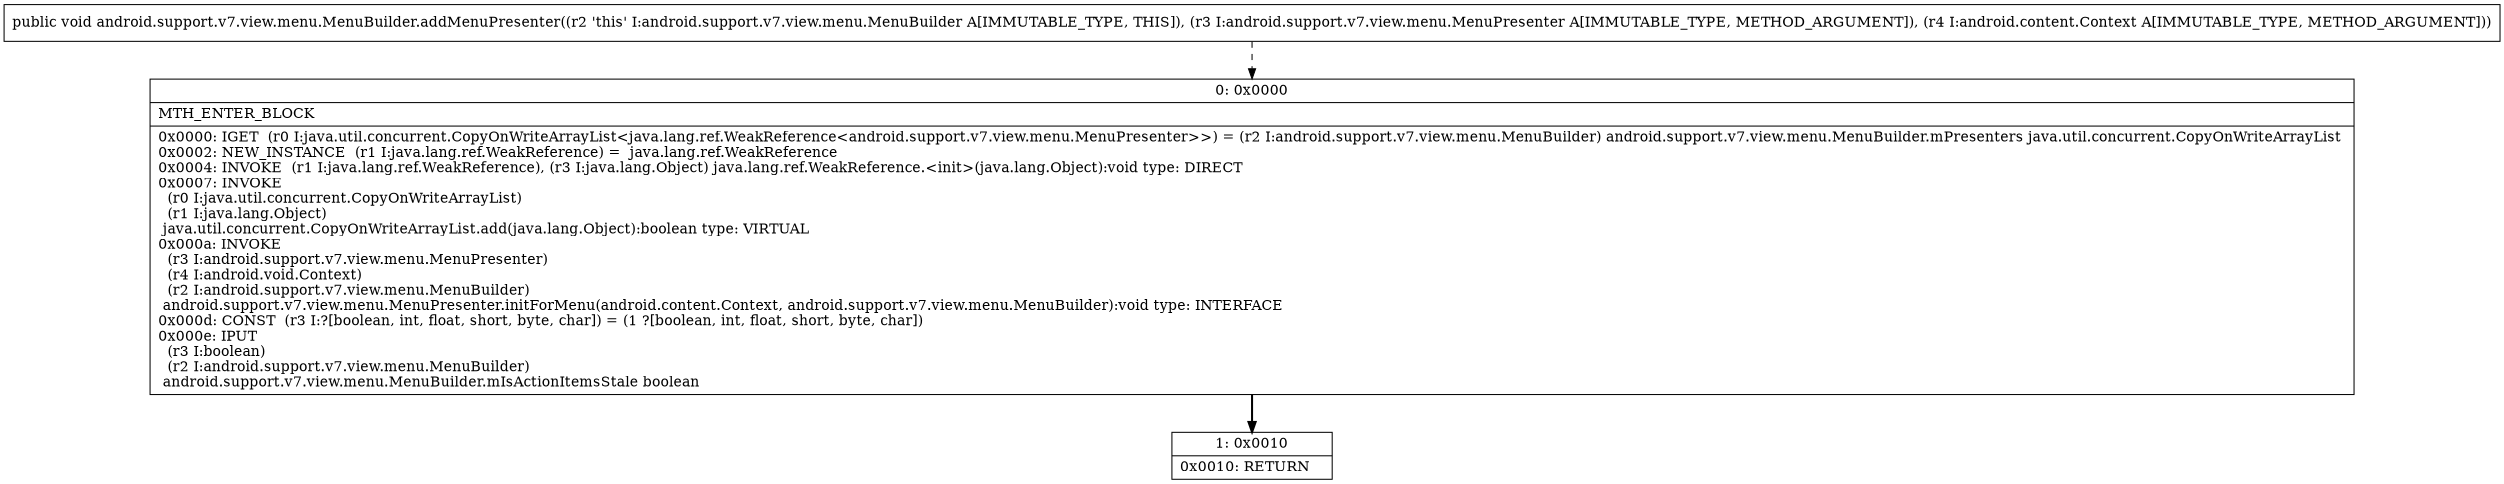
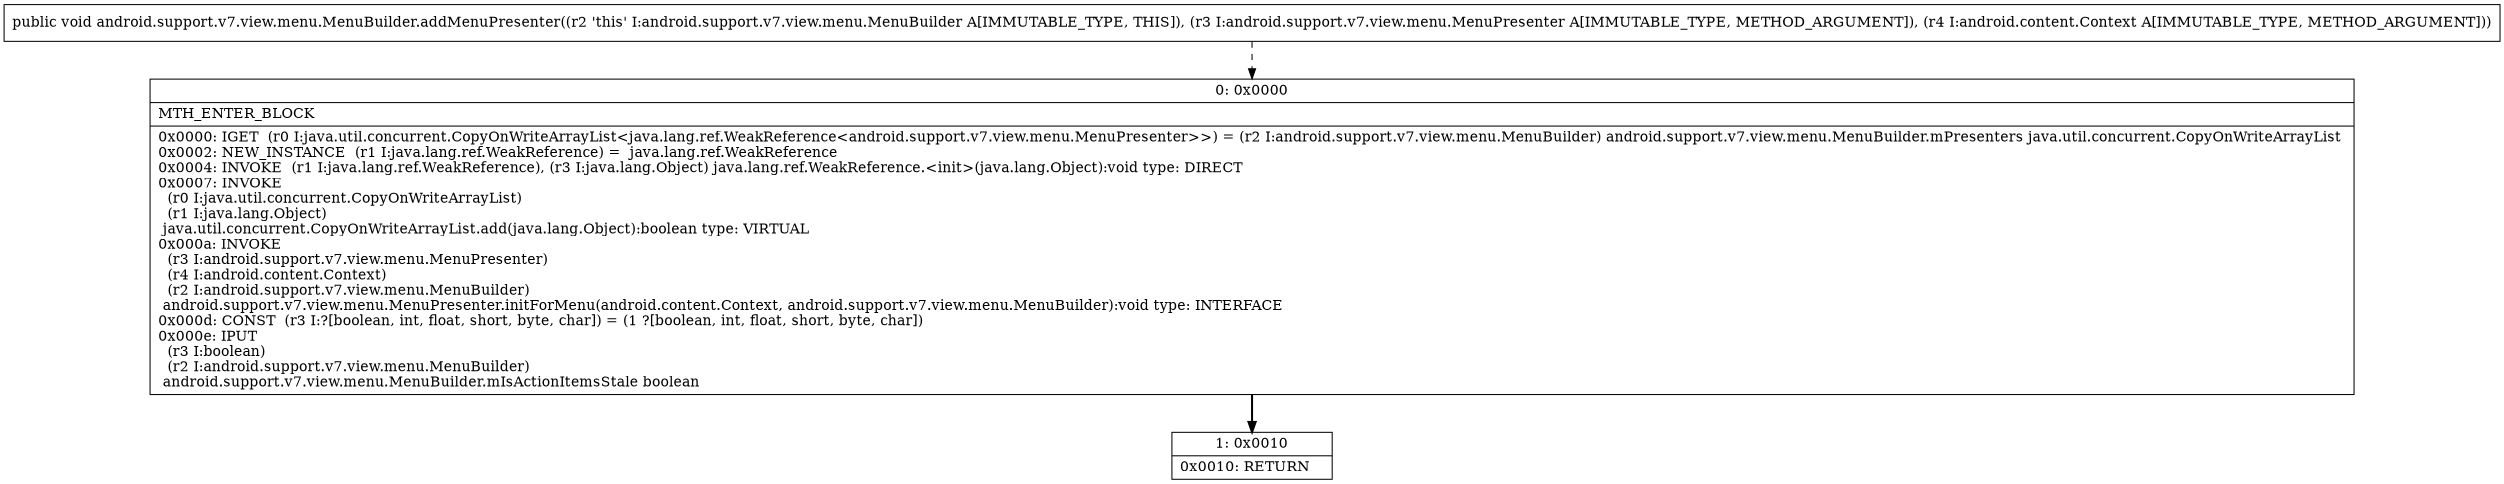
(260, 275) -> (273, 275)
